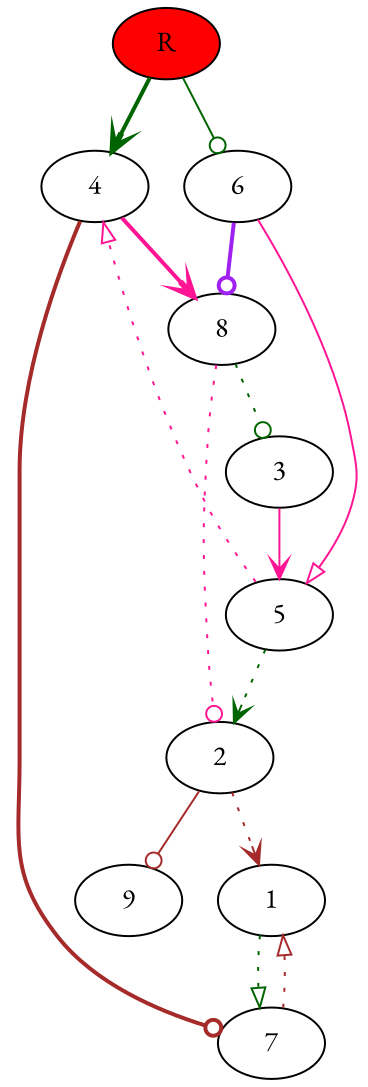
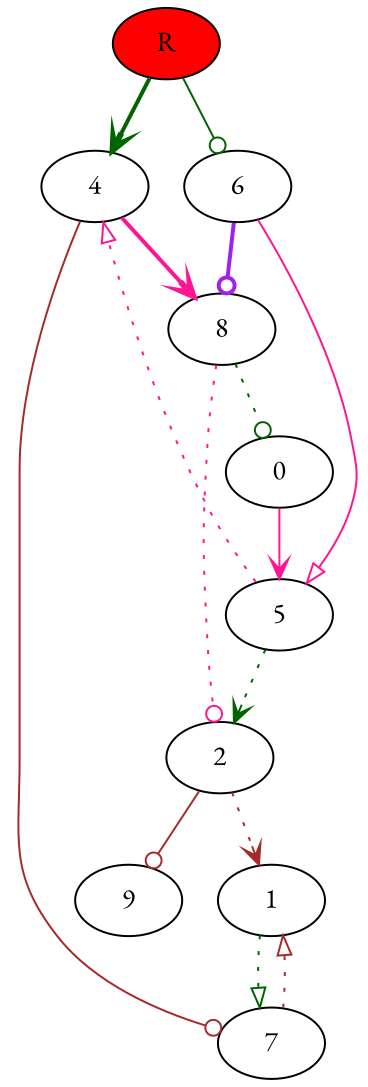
(279, 472) -> (279, 472)
(20, 667) -> (20, 667)
